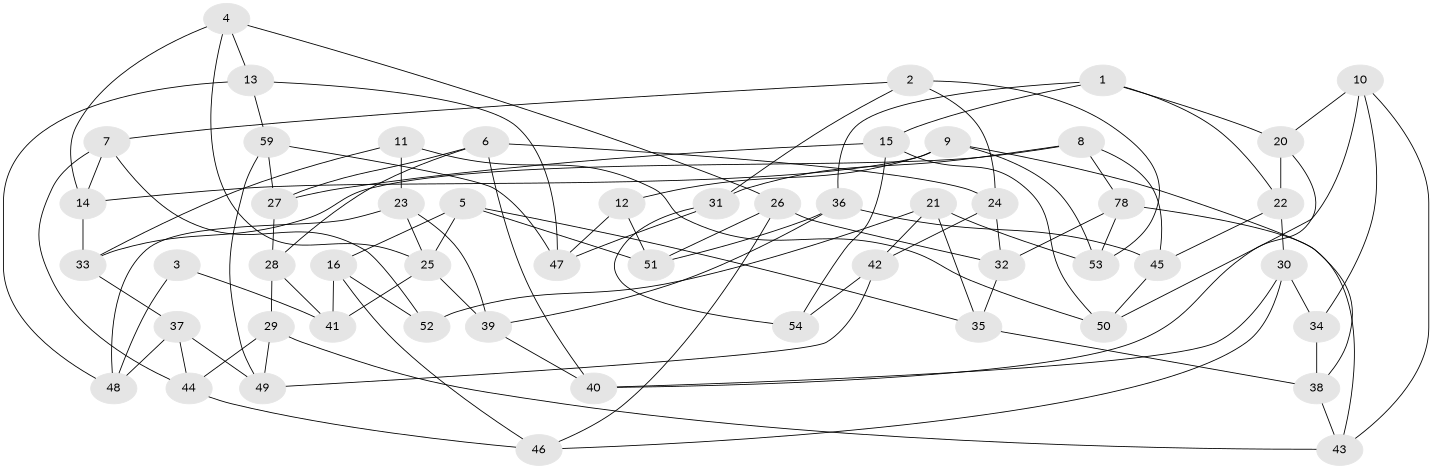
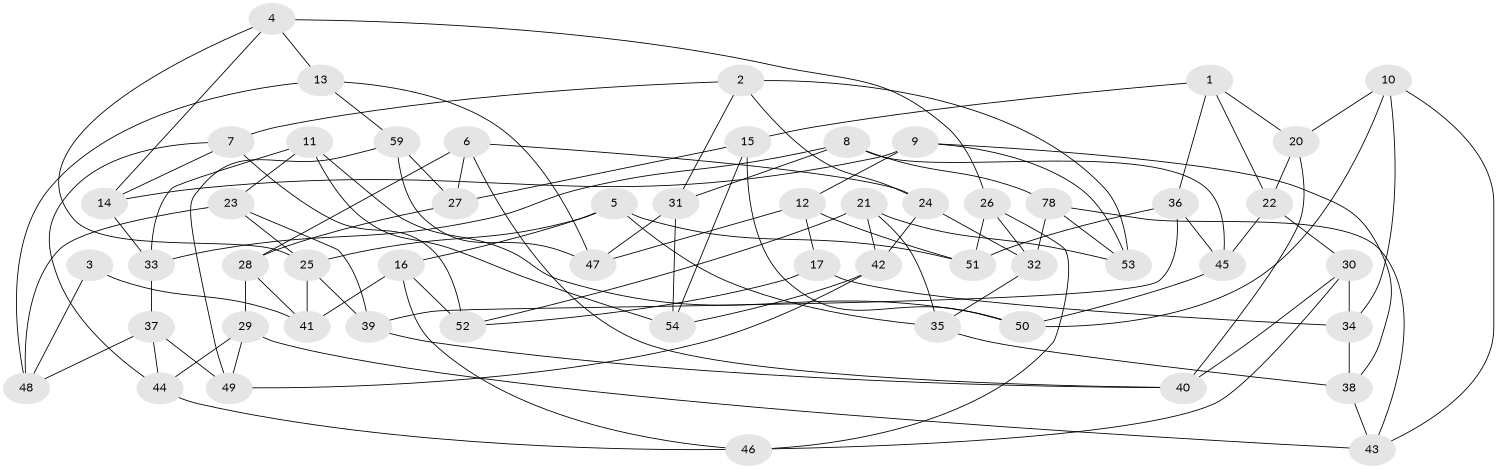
none -> (470, 256)
none -> (817, 265)
